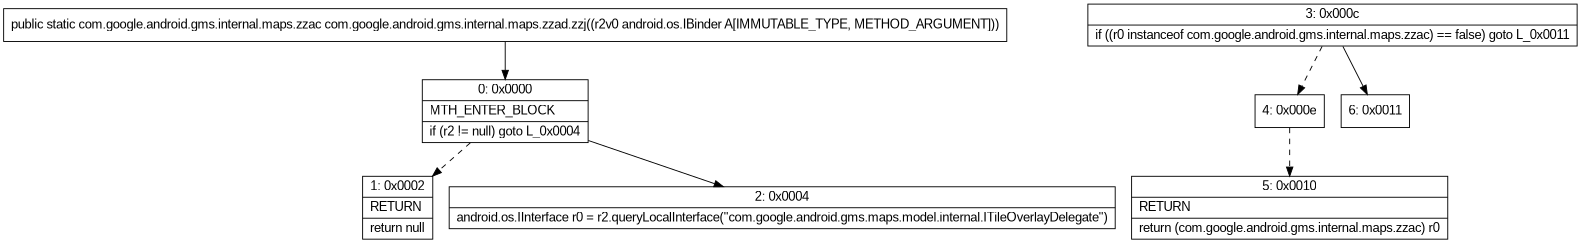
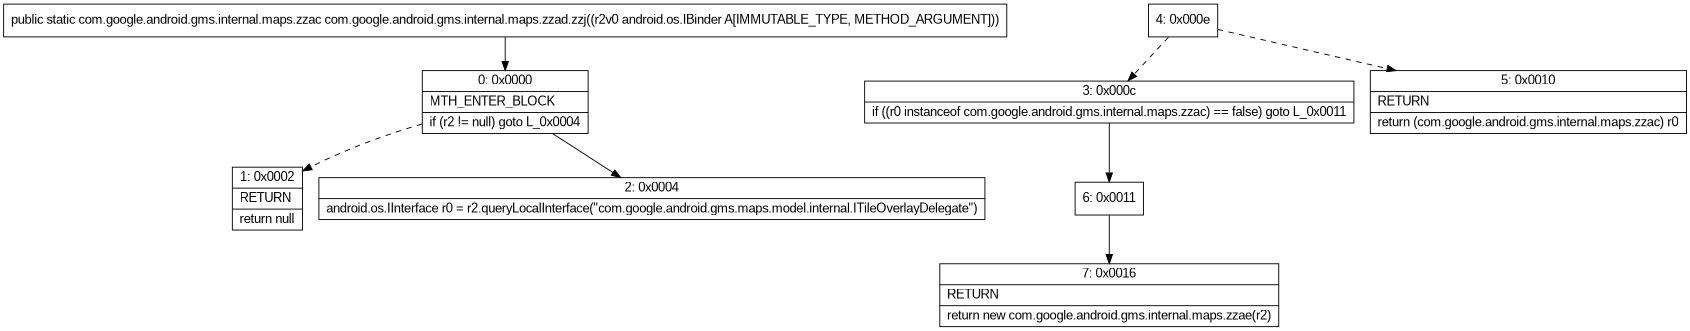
(1312, 66) -> (1152, 56)
none -> (1109, 295)
